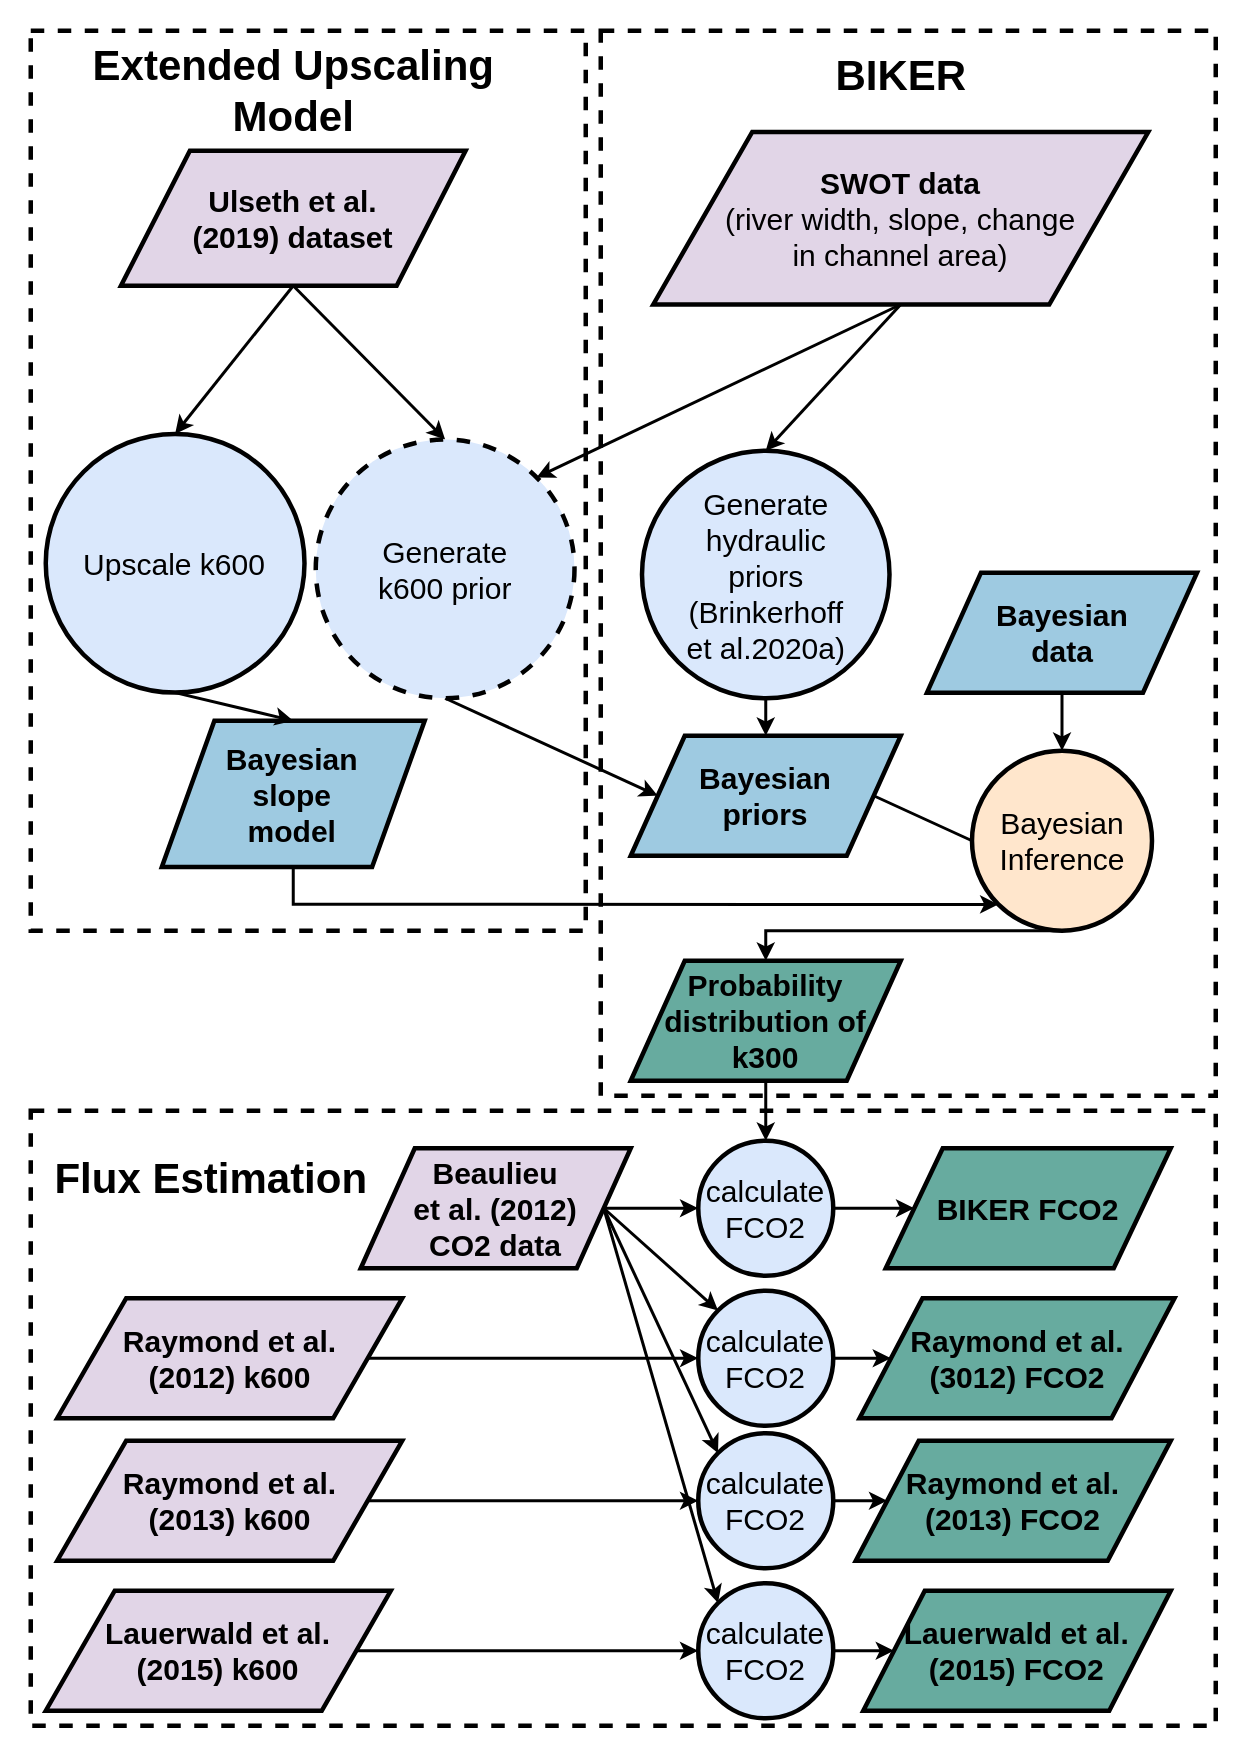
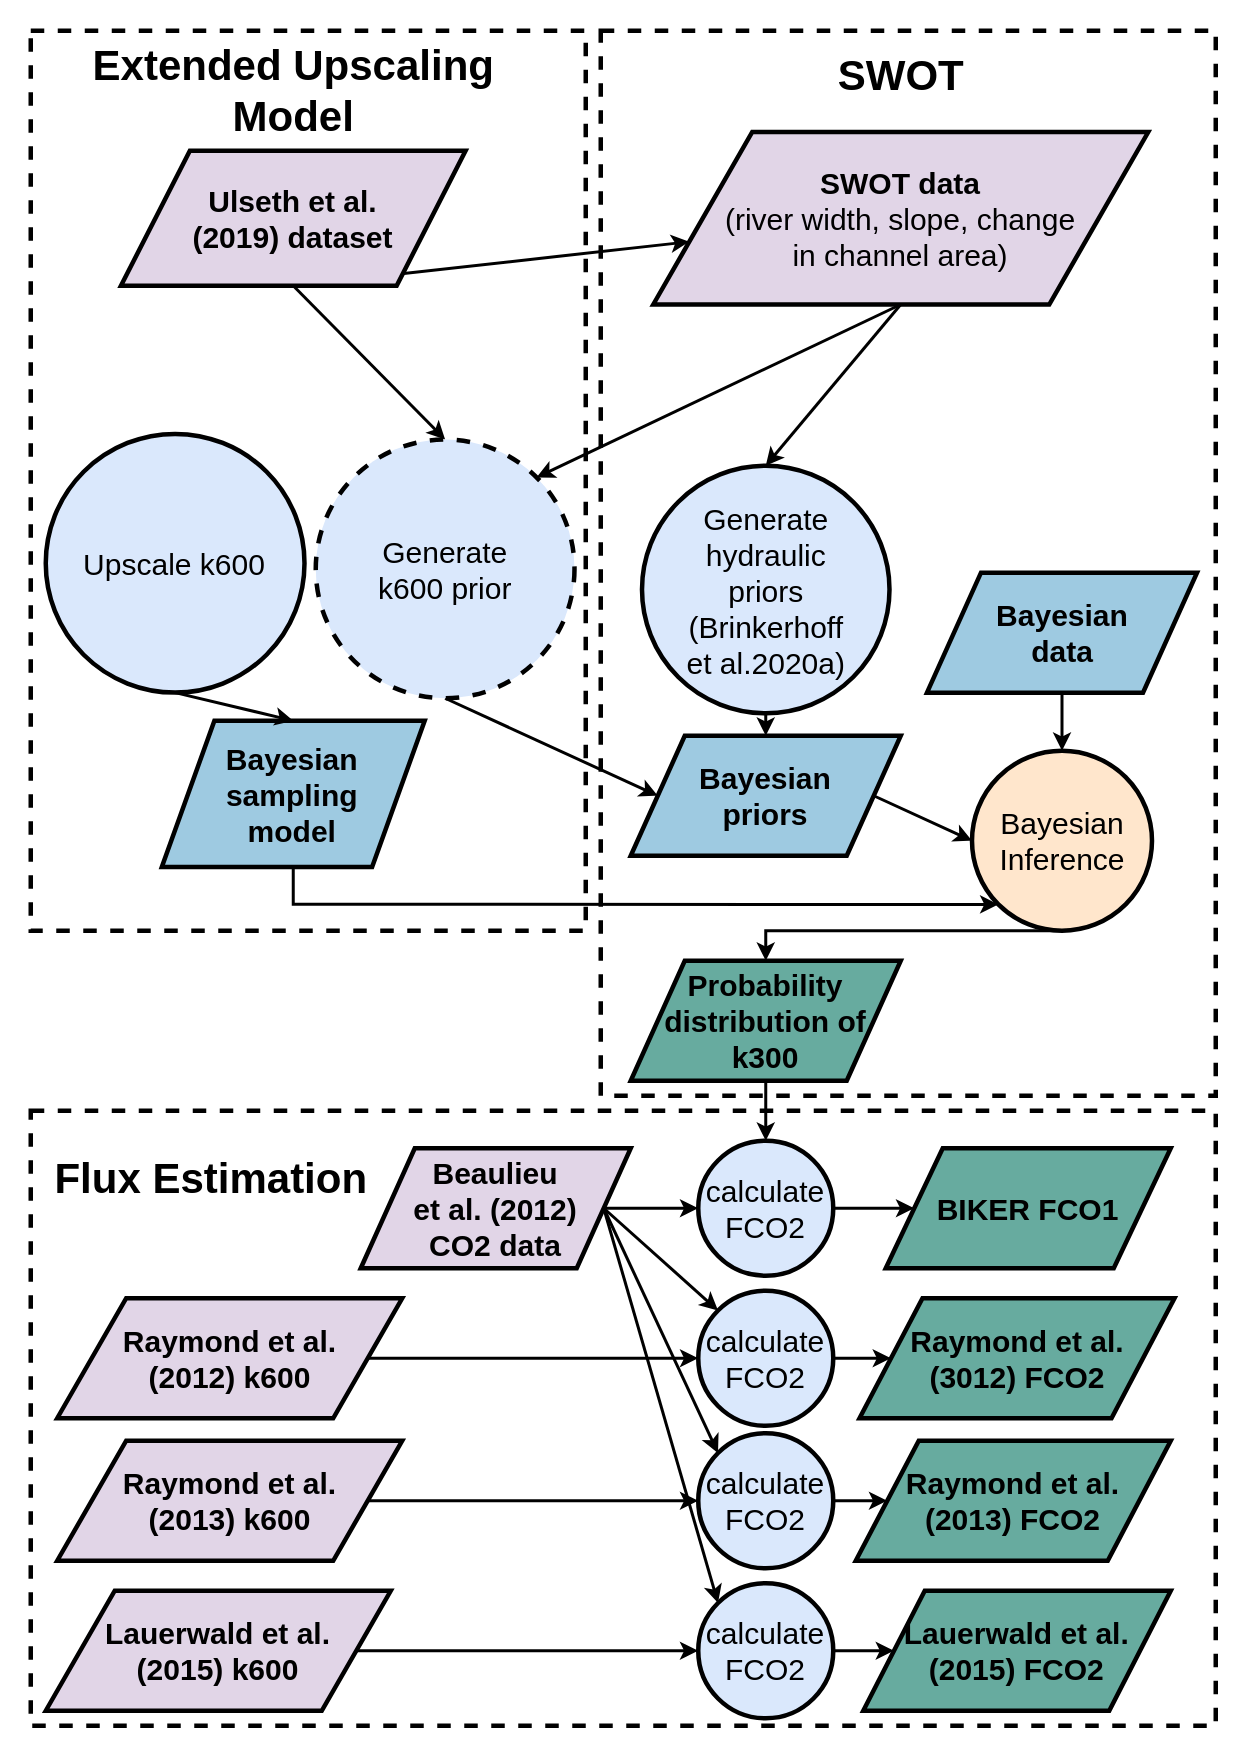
(902, 76) -> (902, 76)
(238, 355) -> (540, 258)
(766, 575) -> (766, 590)
(293, 794) -> (293, 794)
(963, 837) -> (958, 834)
(1028, 1208) -> (1028, 1208)
